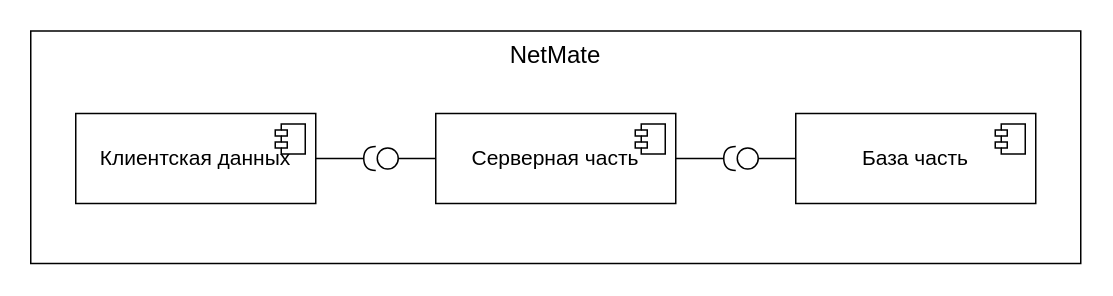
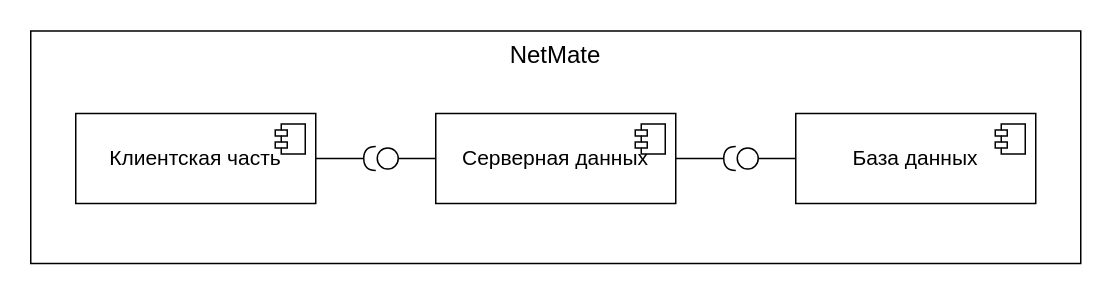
(196, 158) -> (196, 158)
(556, 158) -> (556, 158)
(916, 158) -> (916, 158)
